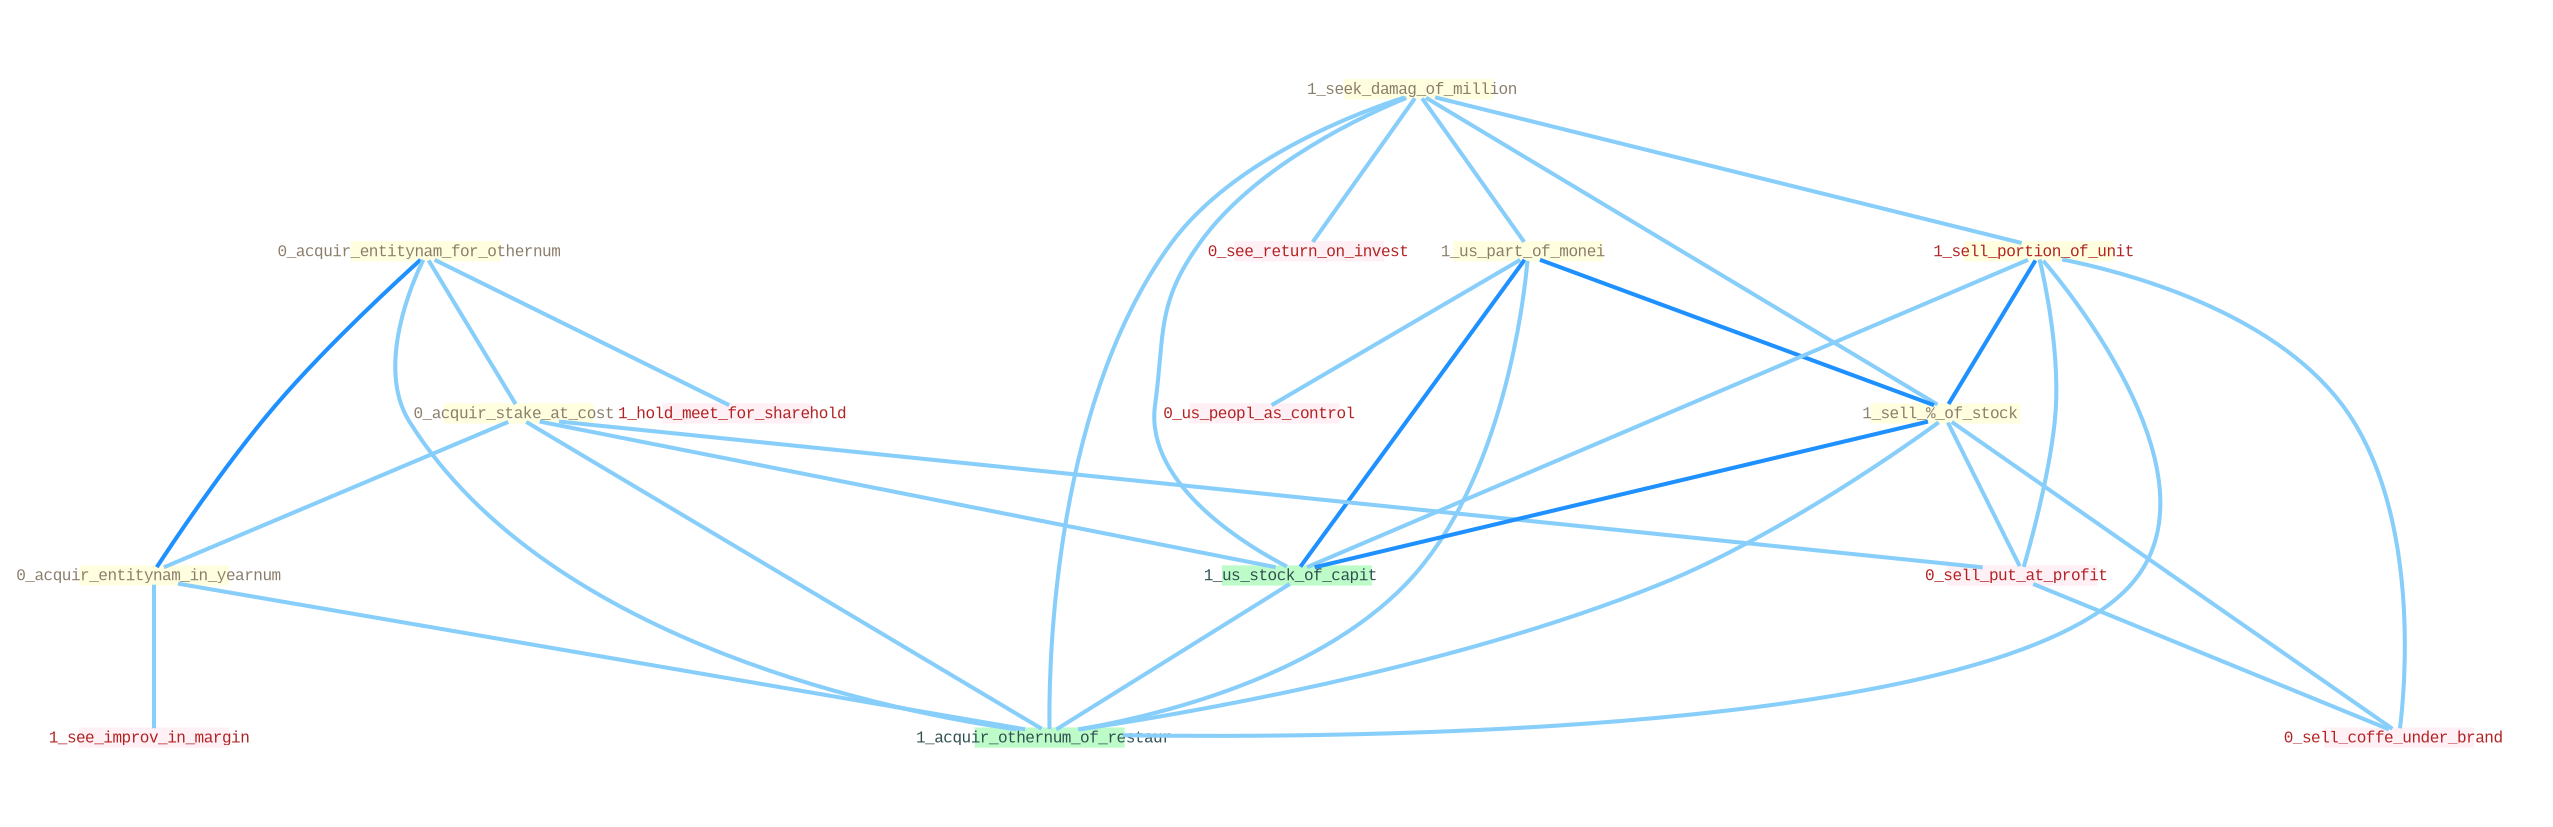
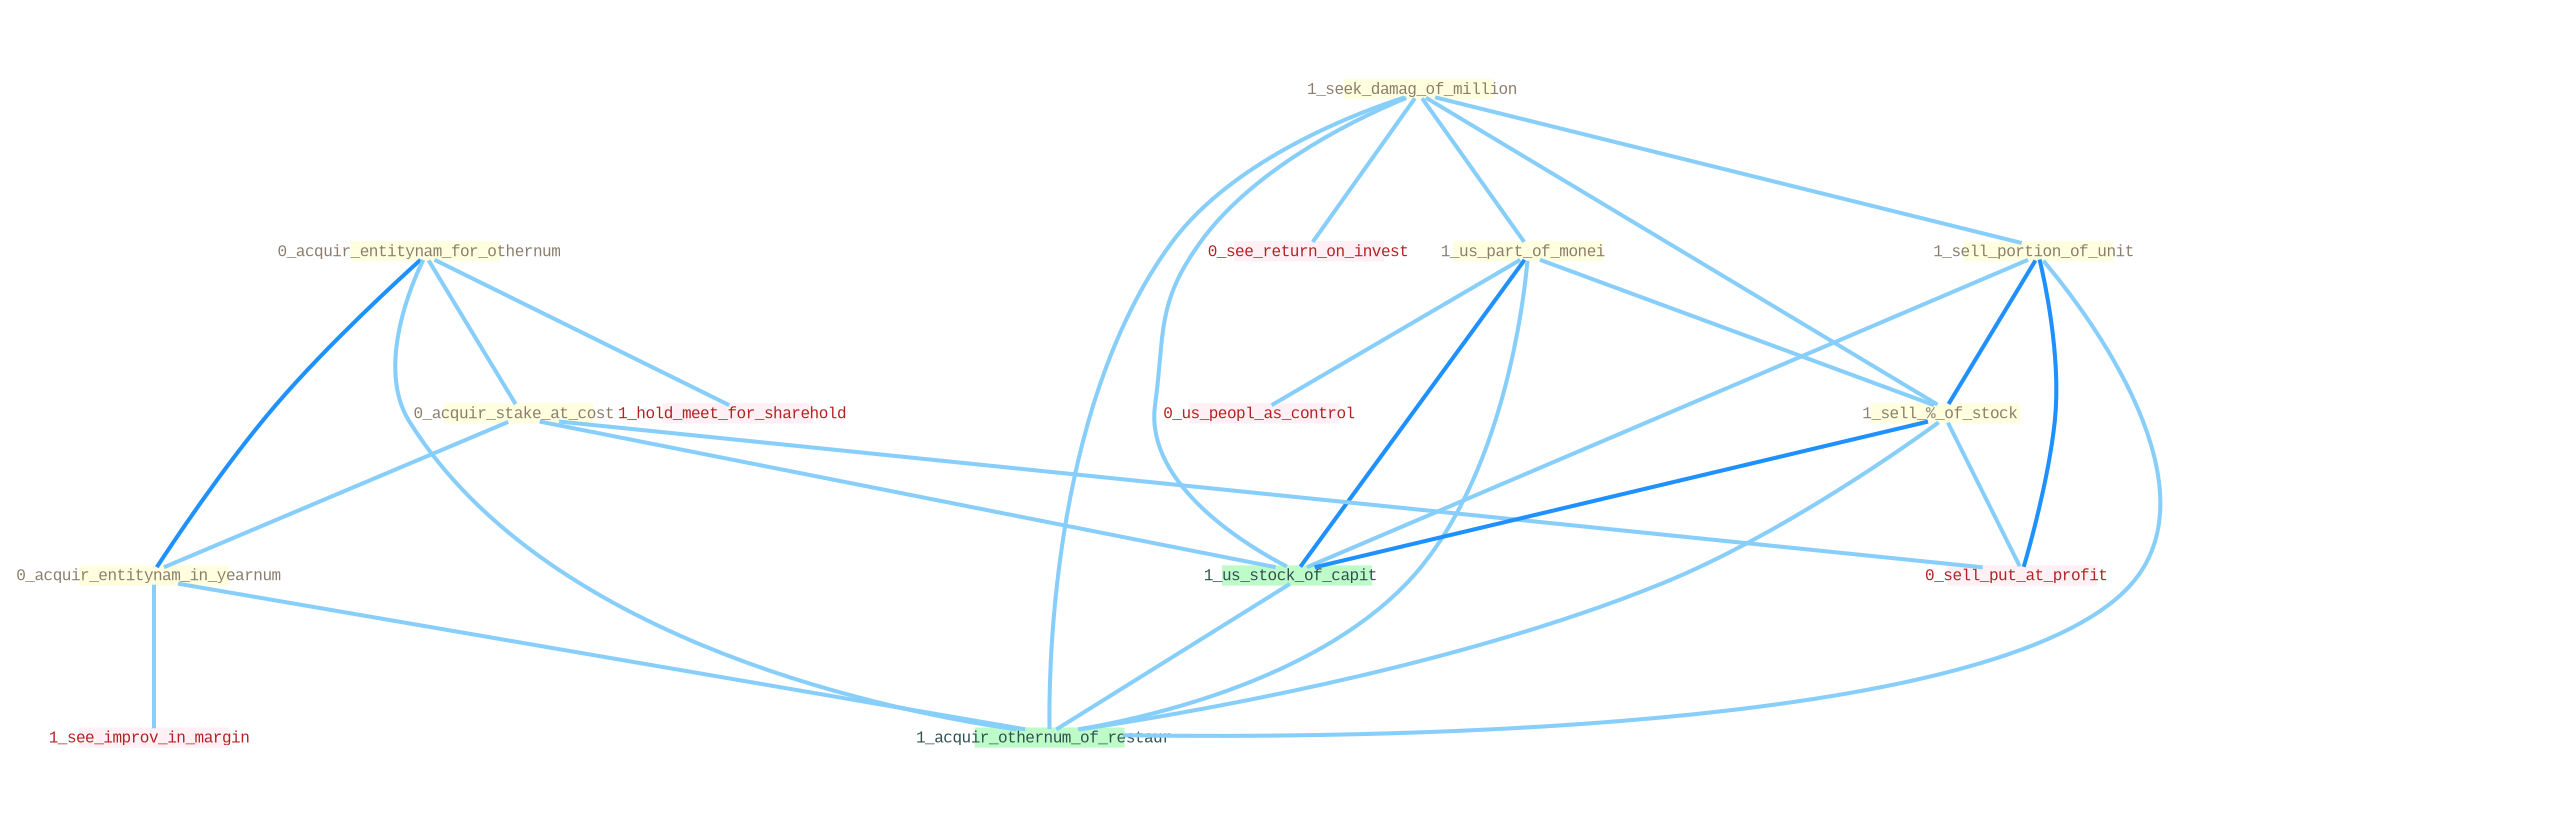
(2039, 251) -> (2039, 251)
(1737, 332) -> (1737, 332)
(2055, 414) -> (2055, 414)
(784, 575) -> none
(2399, 738) -> none
